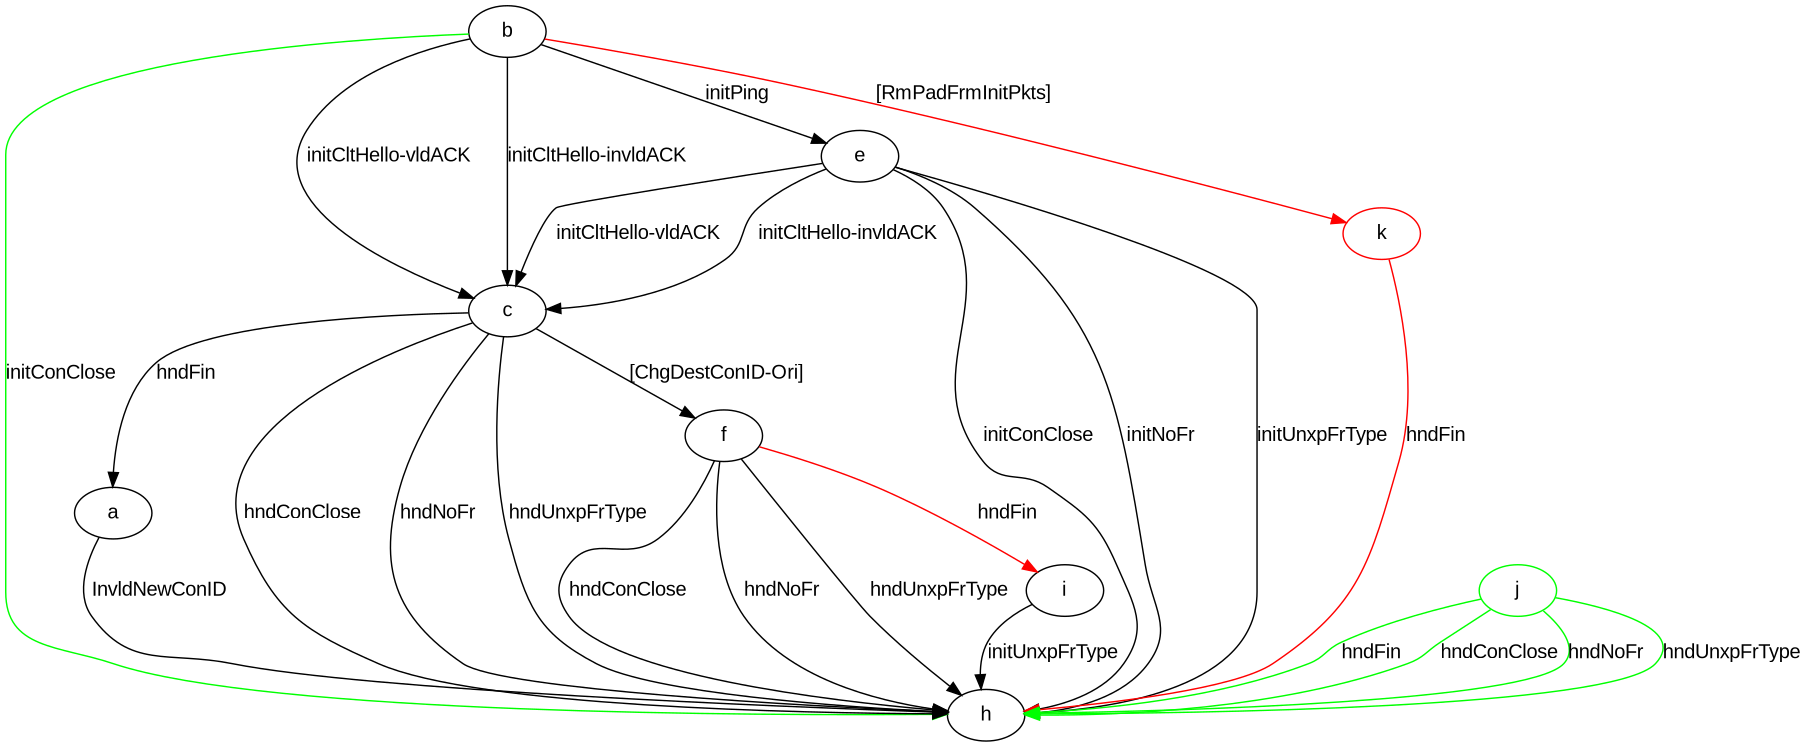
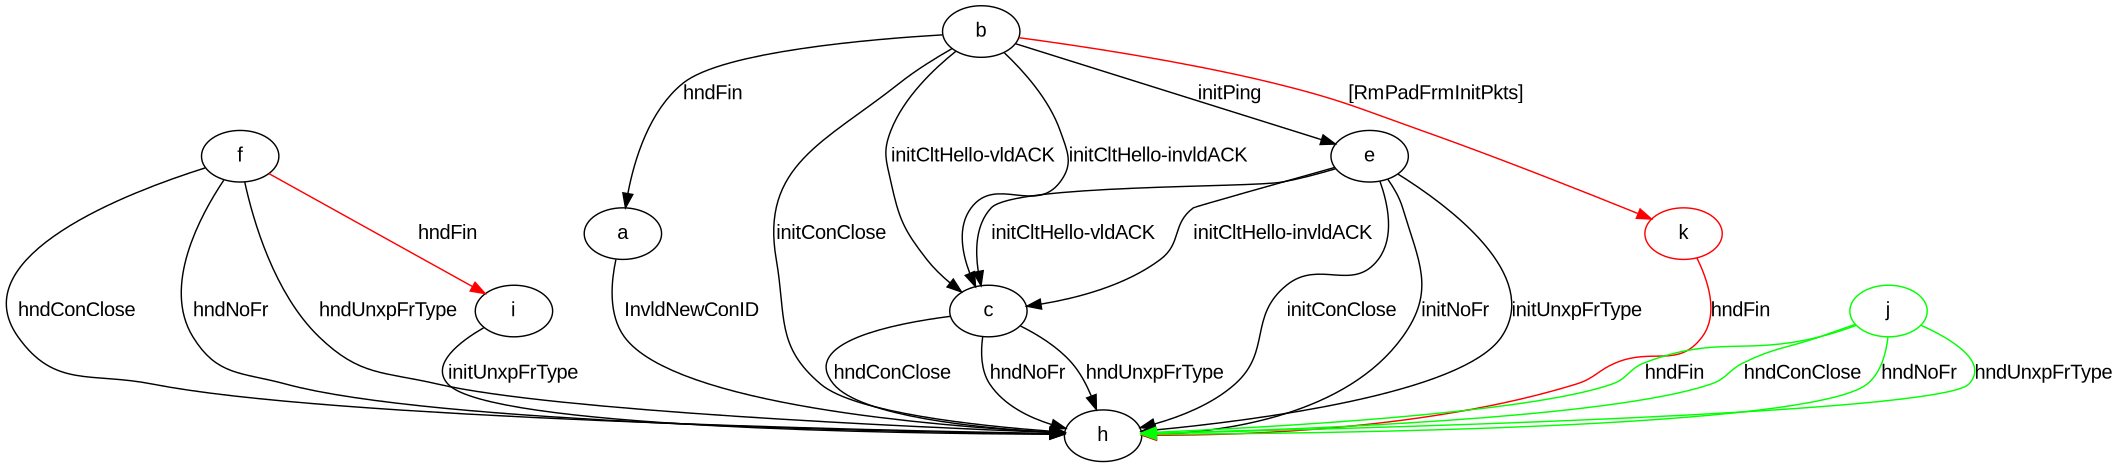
(250, 331) -> (748, 59)
(609, 370) -> none
(8, 607) -> (781, 299)
